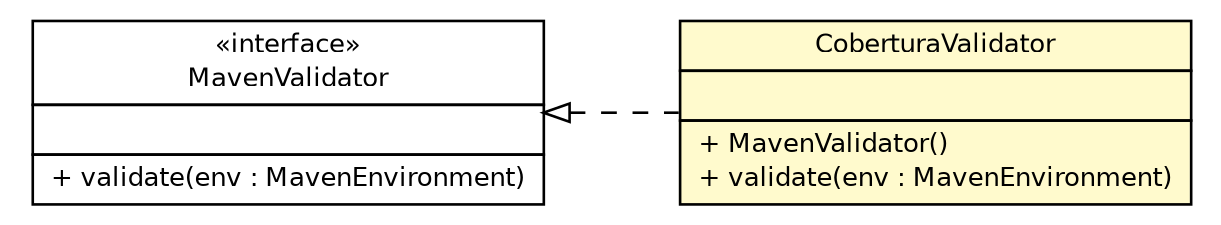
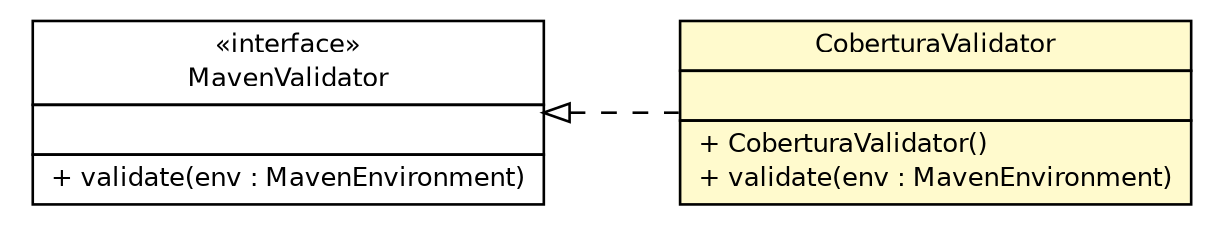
(824, 144) -> (844, 144)
